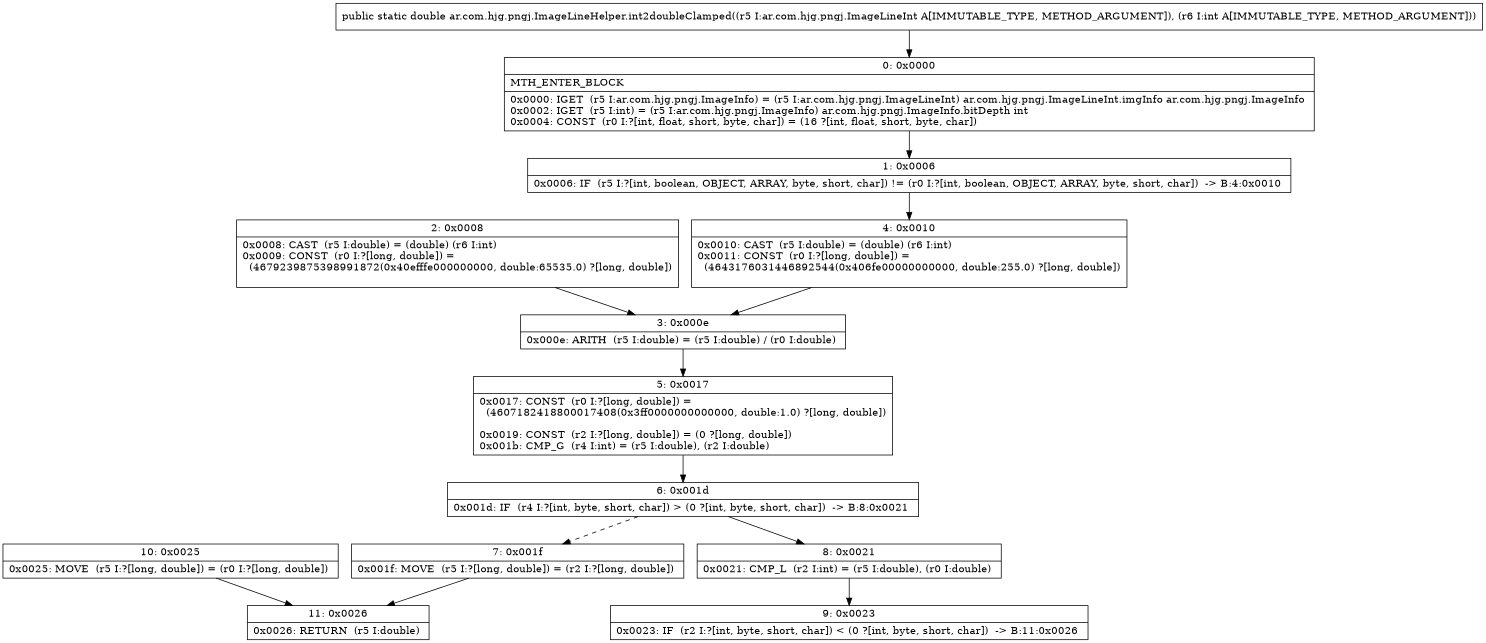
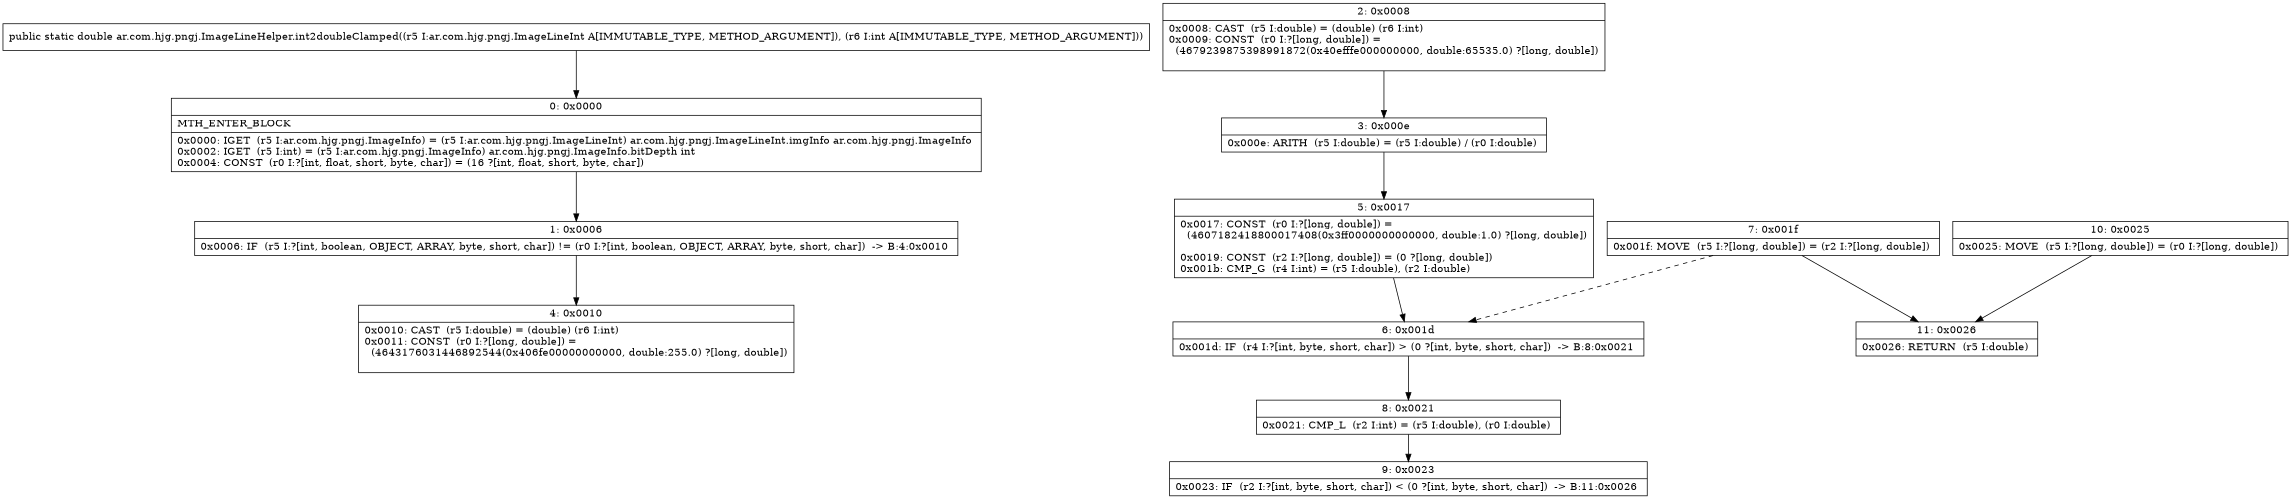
(775, 300) -> none
(604, 529) -> (1595, 288)
